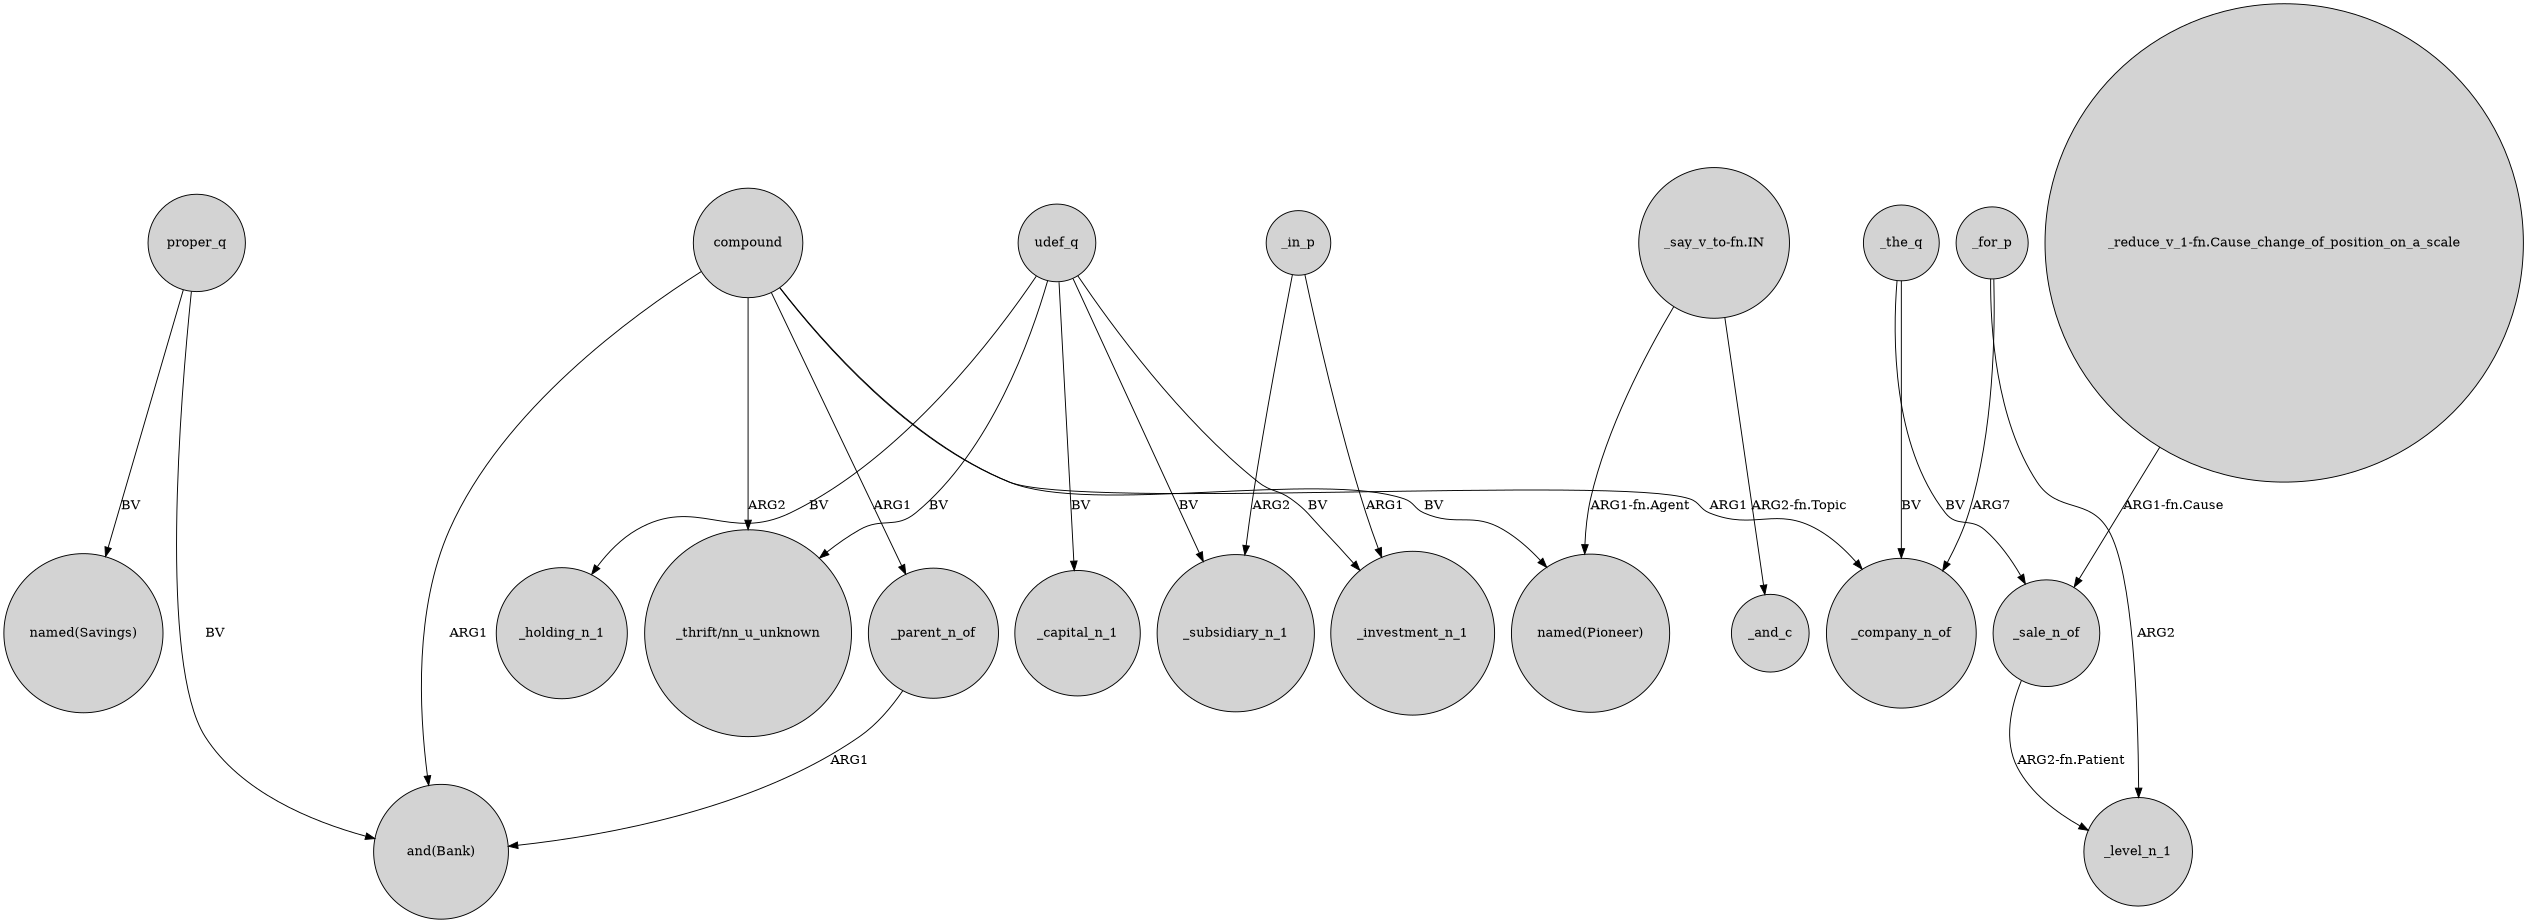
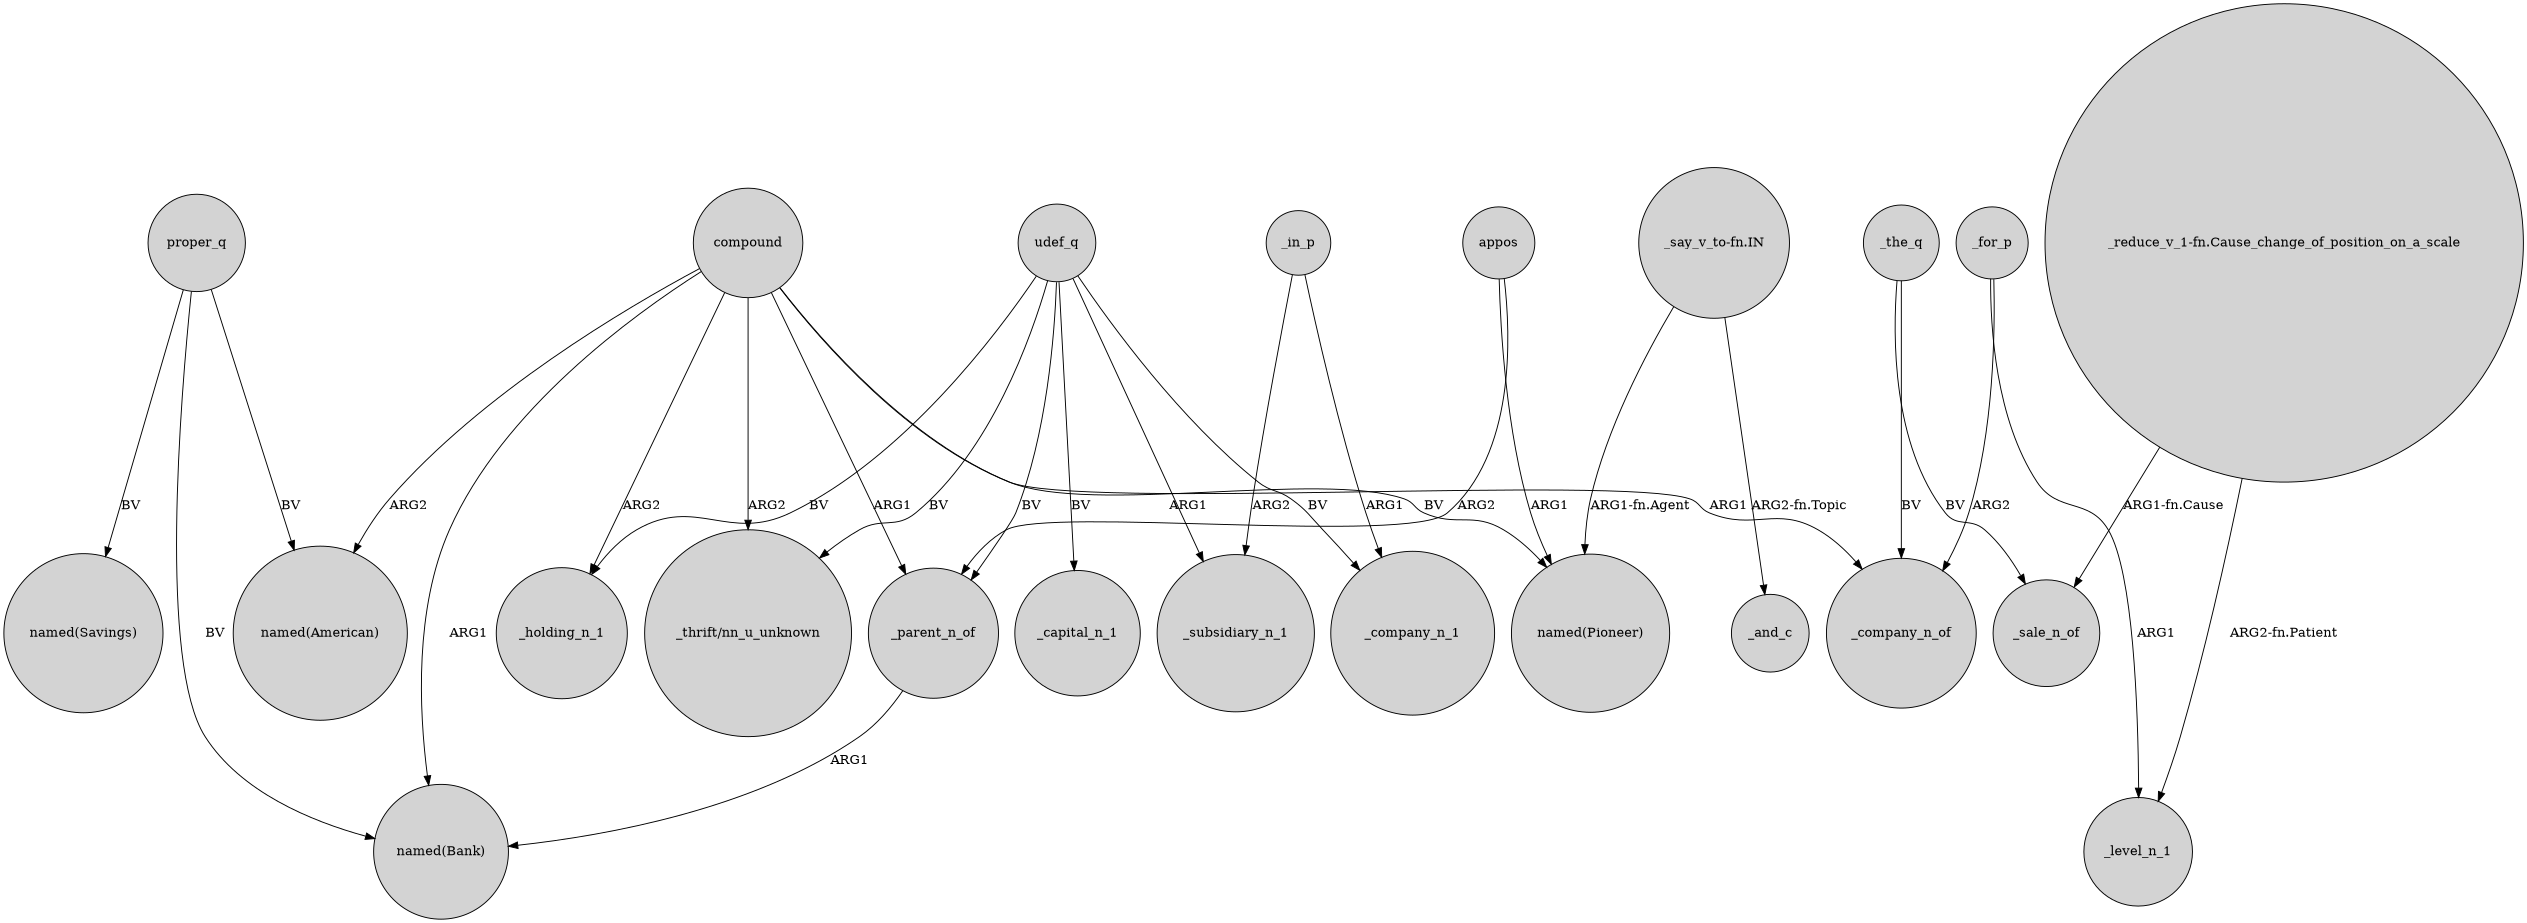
none -> (1499, 243)
none -> (659, 429)
none -> (1039, 434)
(1188, 506) -> (1188, 506)
(1992, 506) -> (1992, 506)
none -> (320, 633)
(1413, 633) -> (1413, 633)
(2156, 633) -> (2156, 633)
(2017, 766) -> (2207, 637)
(441, 852) -> (441, 852)
